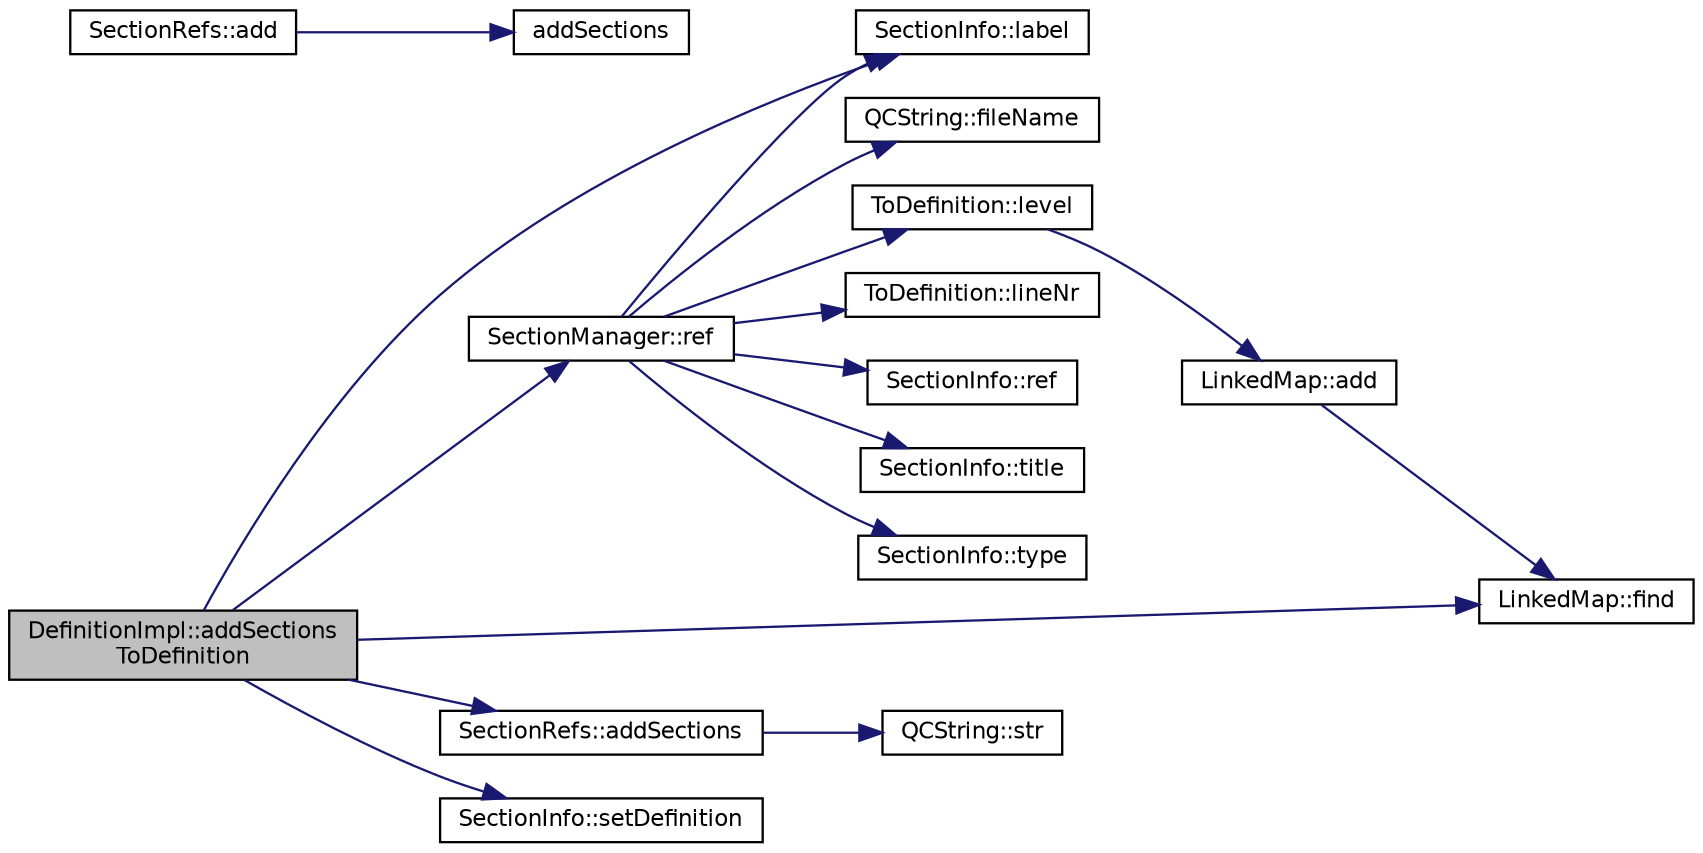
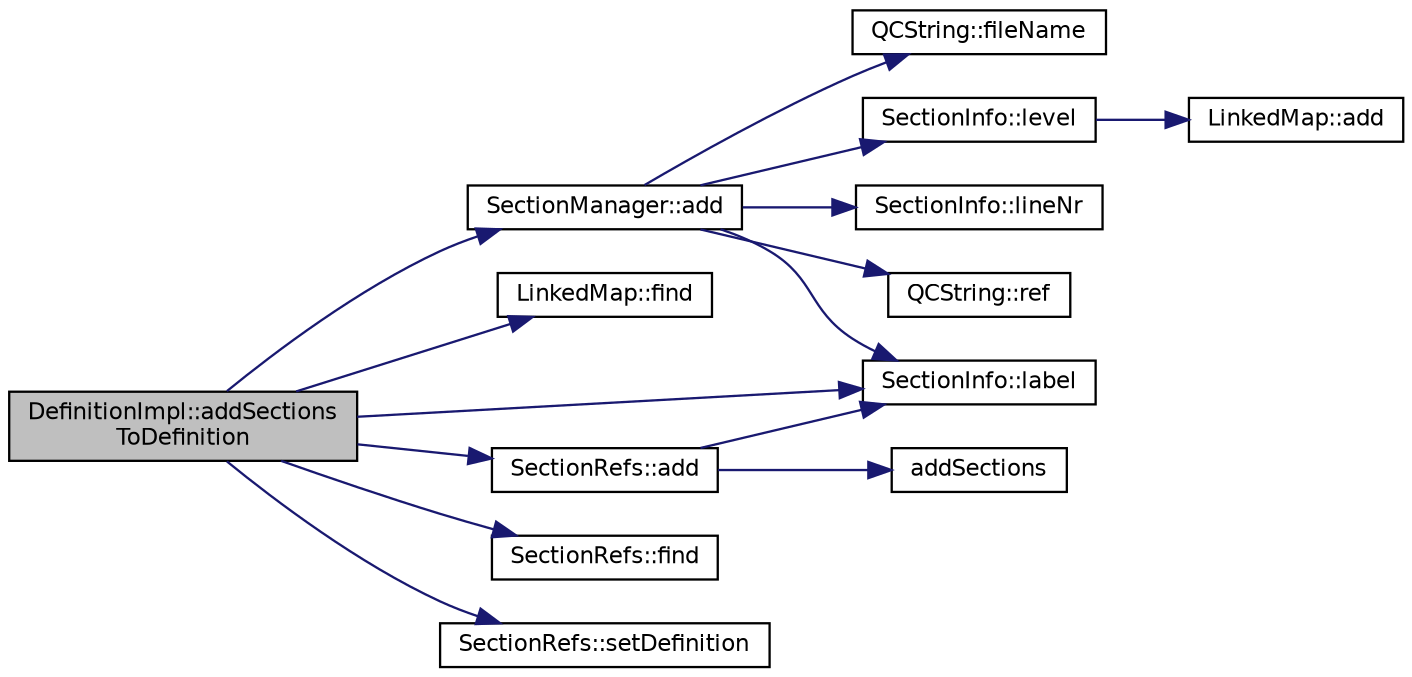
(972, 207) -> (979, 120)
(972, 295) -> (979, 207)
(601, 339) -> (605, 207)
(972, 382) -> (979, 295)
none -> (781, 429)
none -> (413, 450)
(972, 470) -> none
(1429, 485) -> none
(972, 558) -> none
(601, 733) -> (605, 558)
(972, 733) -> none
(601, 820) -> (605, 645)
